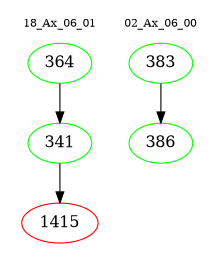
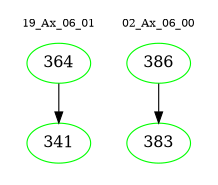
(60, 24) -> (59, 24)
(161, 98) -> (159, 98)
(60, 223) -> none
